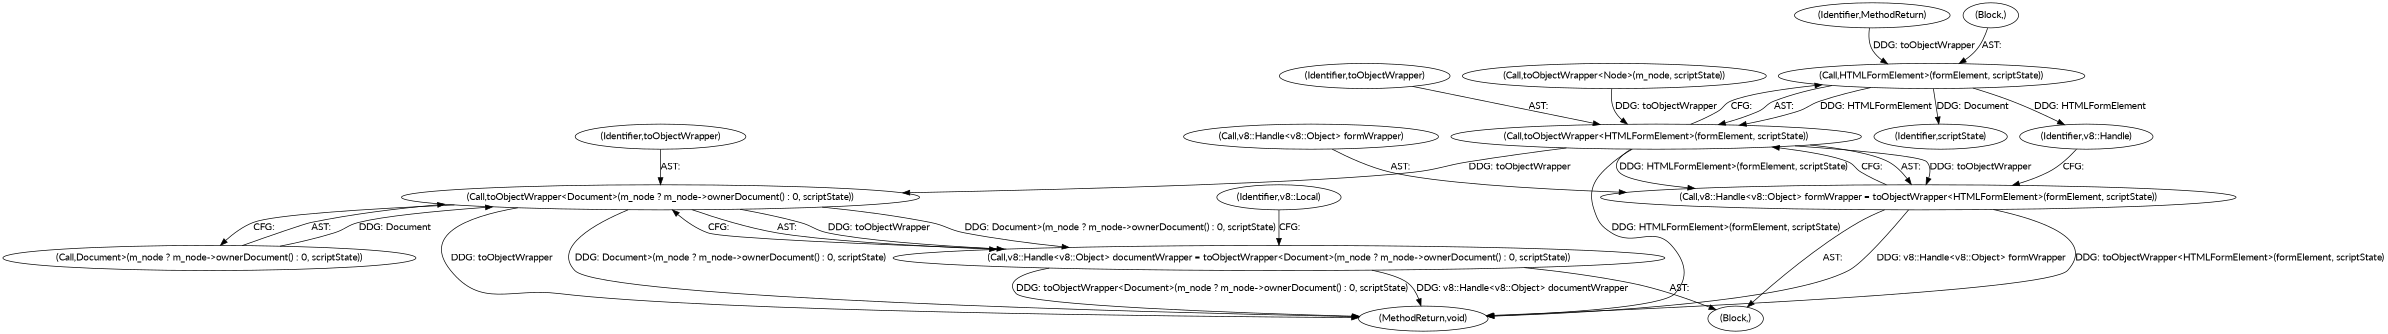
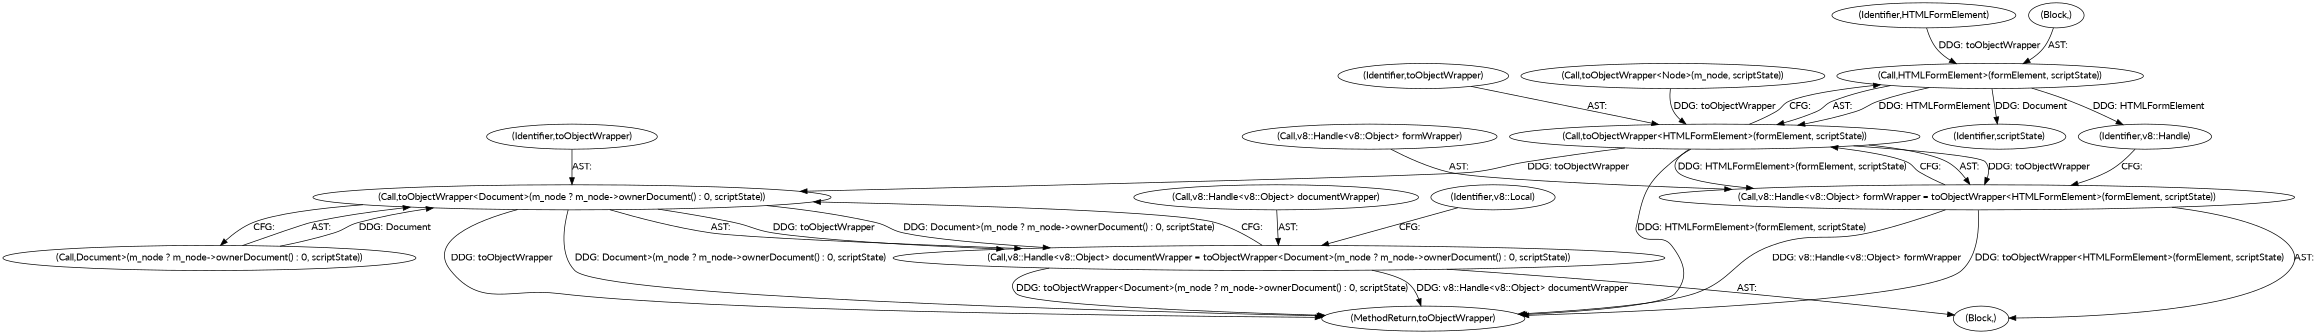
(1872, 15) -> (1924, 15)
none -> (1276, 197)
(1423, 319) -> (1423, 319)
